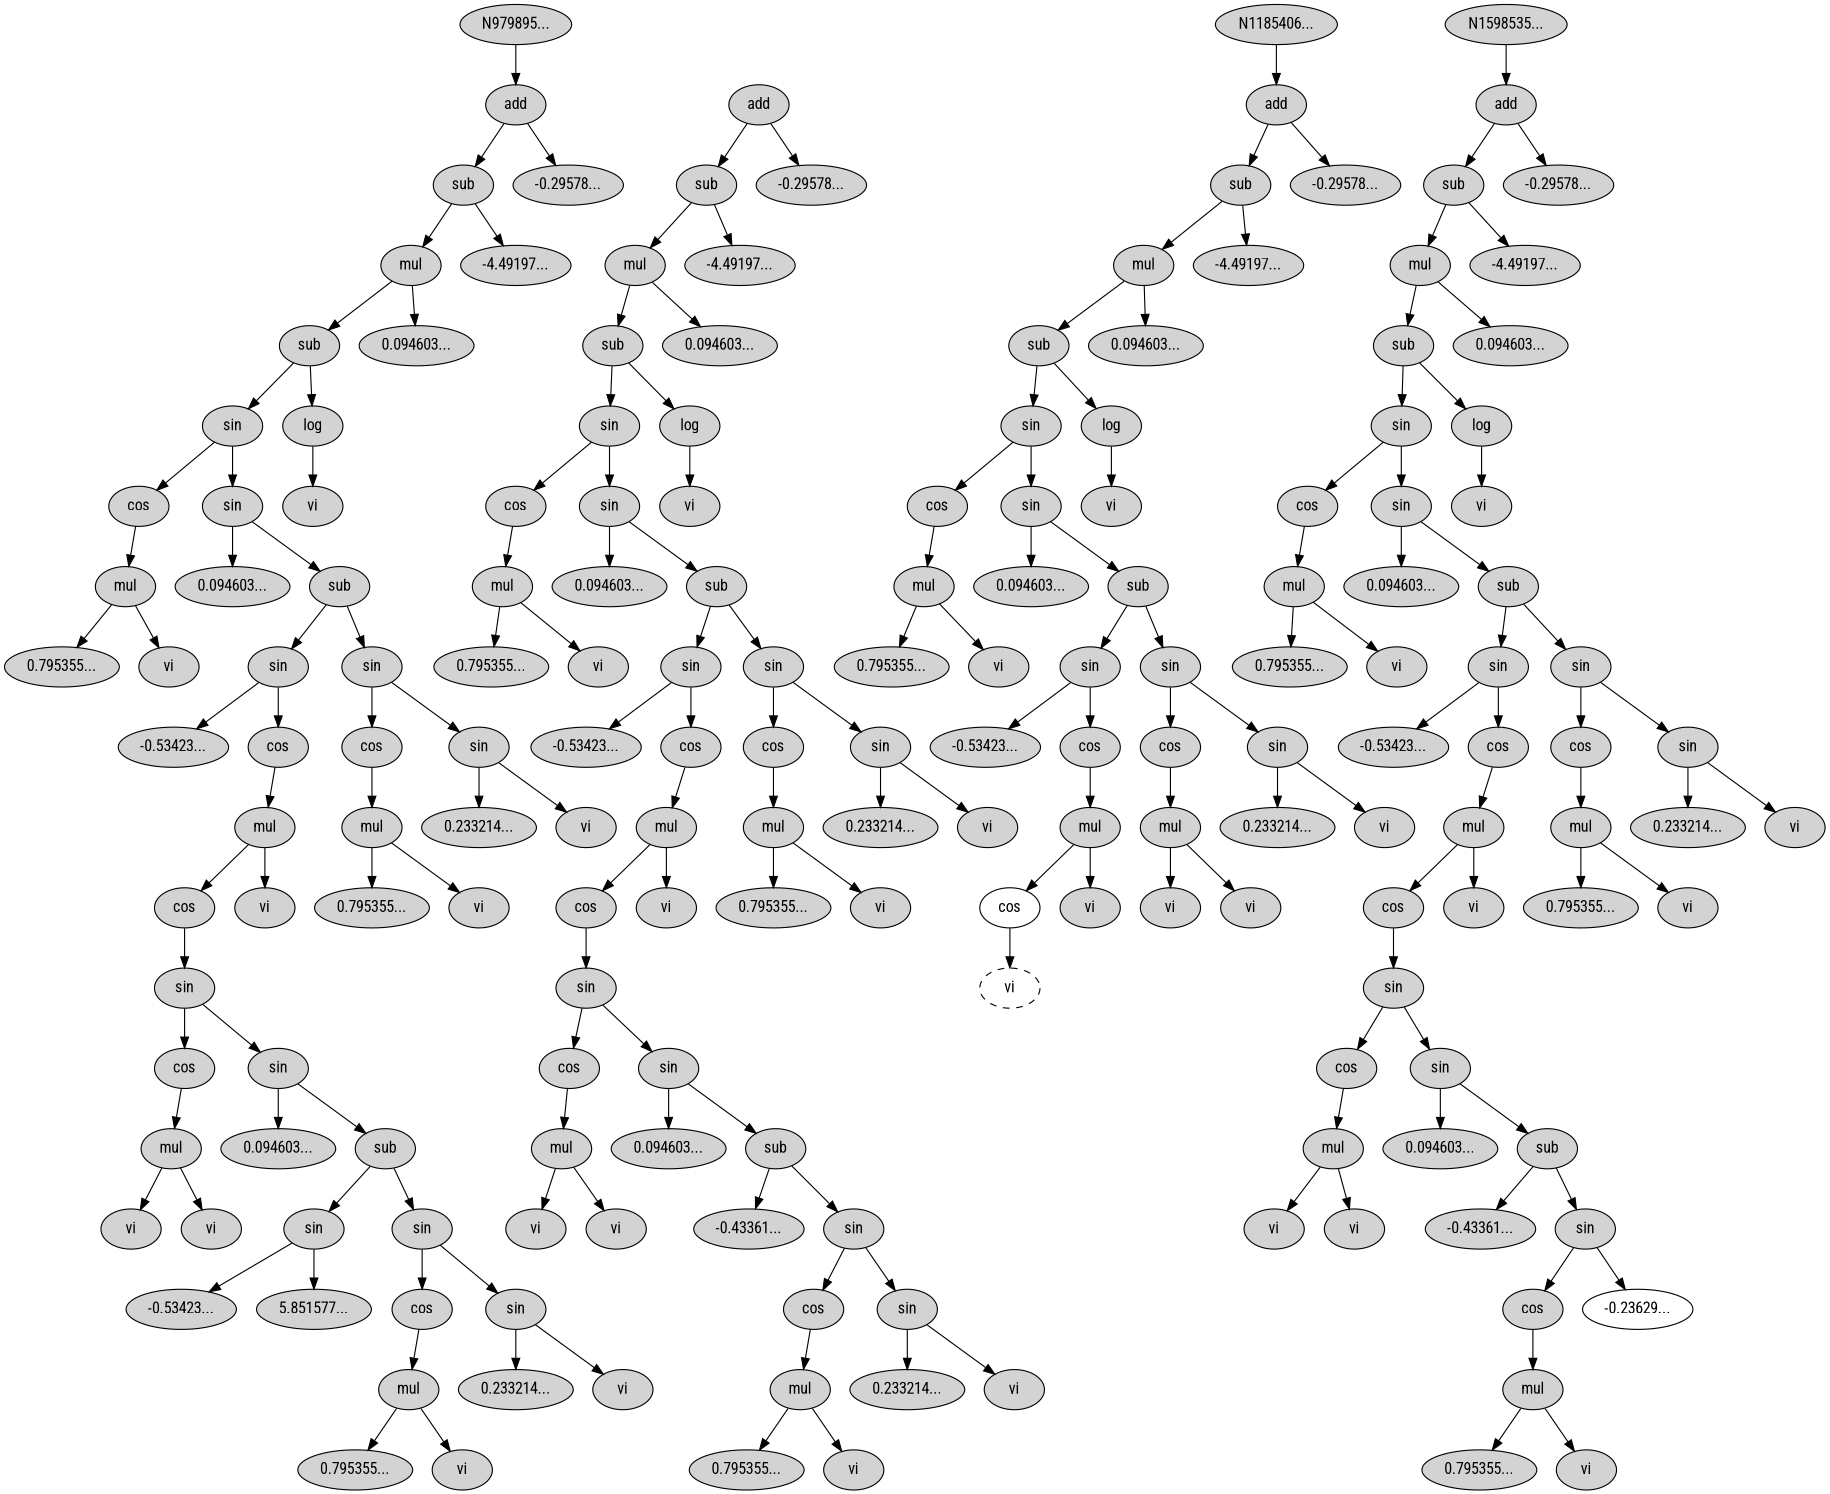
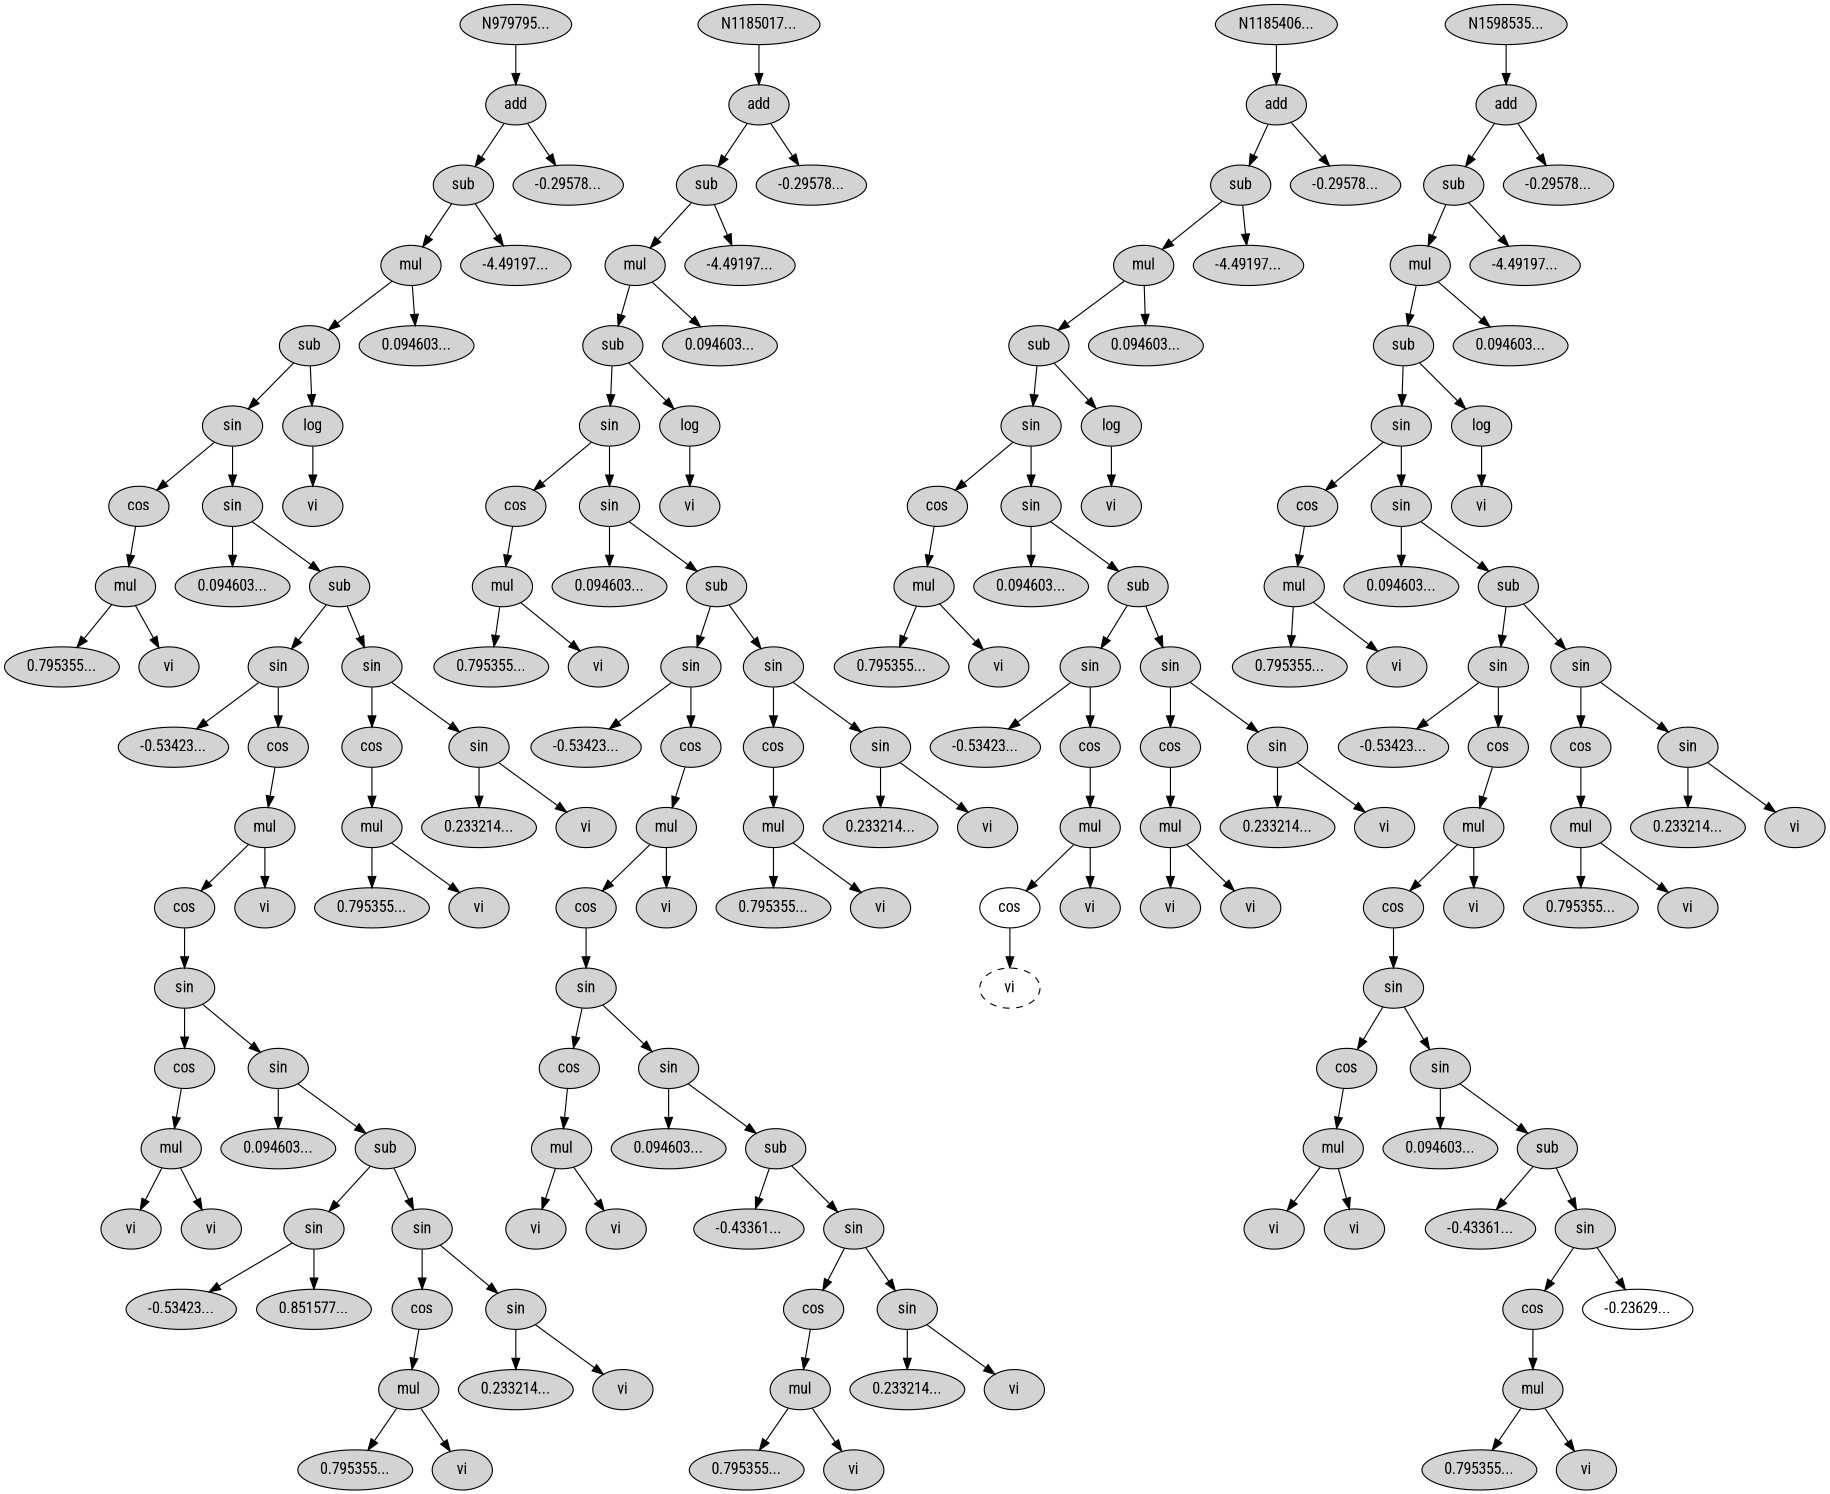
(516, 25) -> (516, 25)
none -> (759, 25)
(314, 1309) -> (314, 1309)
